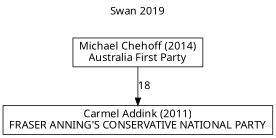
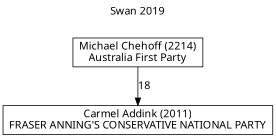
(138, 52) -> (138, 52)
